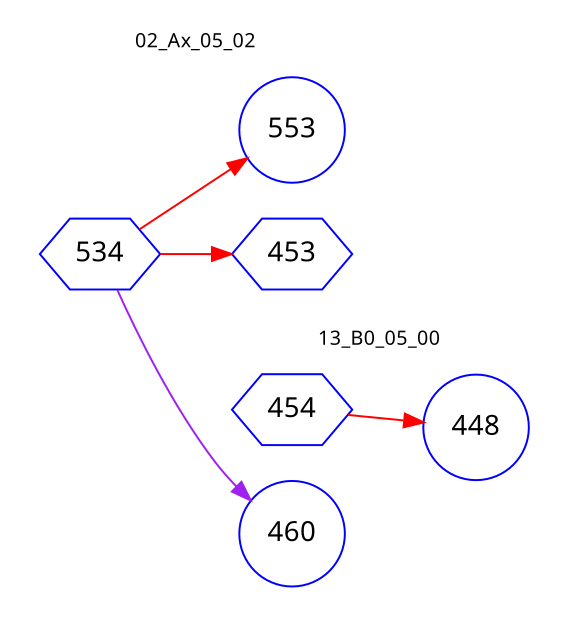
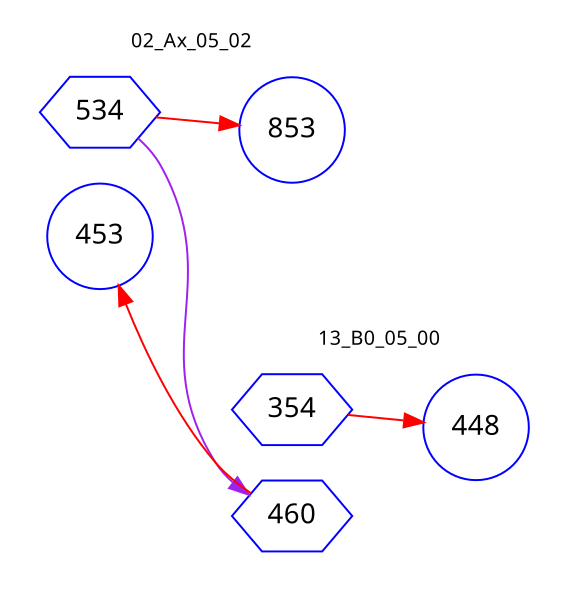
(292, 130) -> (292, 130)
(186, 254) -> (176, 407)
(292, 254) -> (100, 236)
(292, 410) -> (292, 410)
(292, 534) -> (292, 516)
